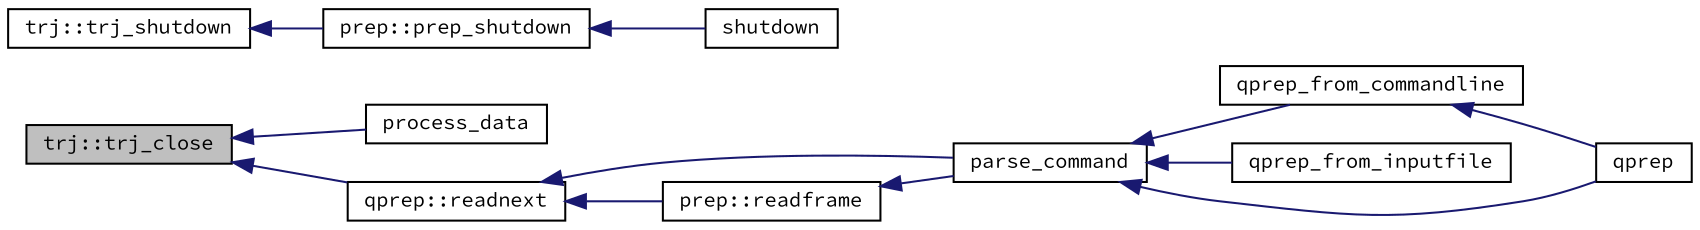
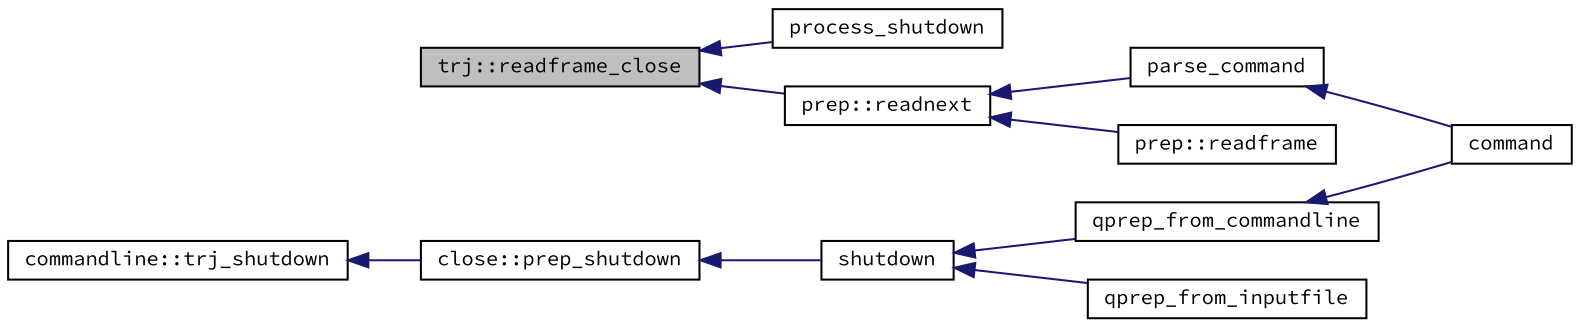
(129, 28) -> (178, 260)
(456, 28) -> (560, 260)
(1221, 122) -> (1025, 245)
(456, 124) -> (888, 28)
(129, 144) -> (560, 67)
(1200, 163) -> (1031, 277)
(1644, 163) -> (1512, 144)
(927, 180) -> none
(456, 201) -> (888, 106)
